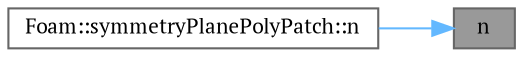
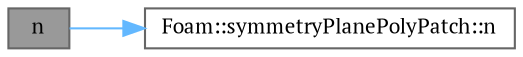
(405, 28) -> (96, 28)
